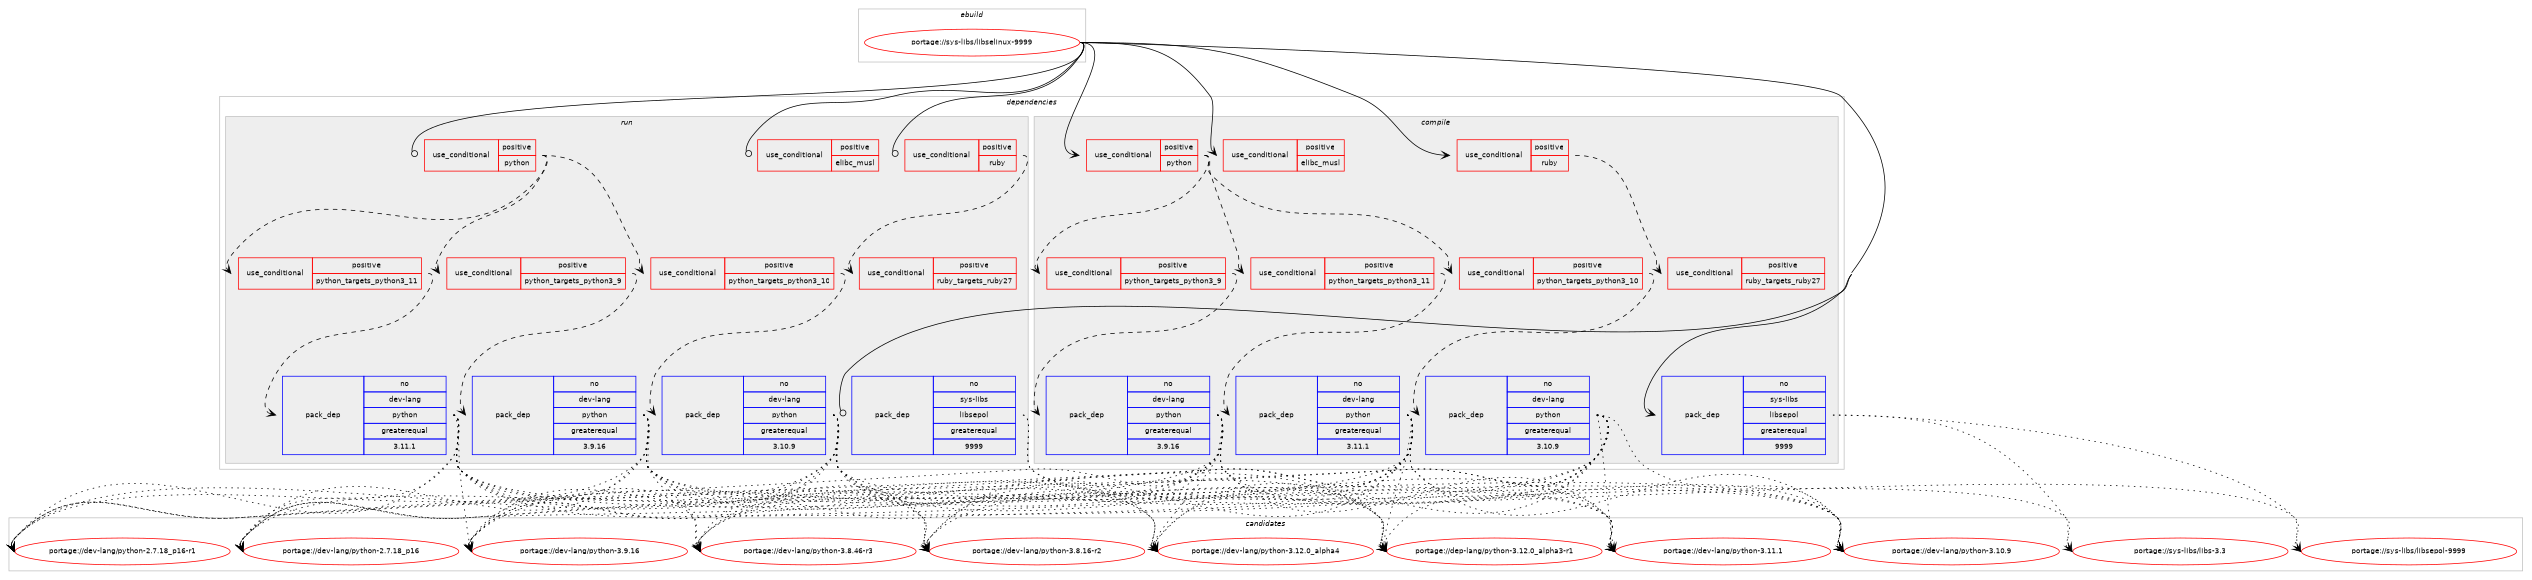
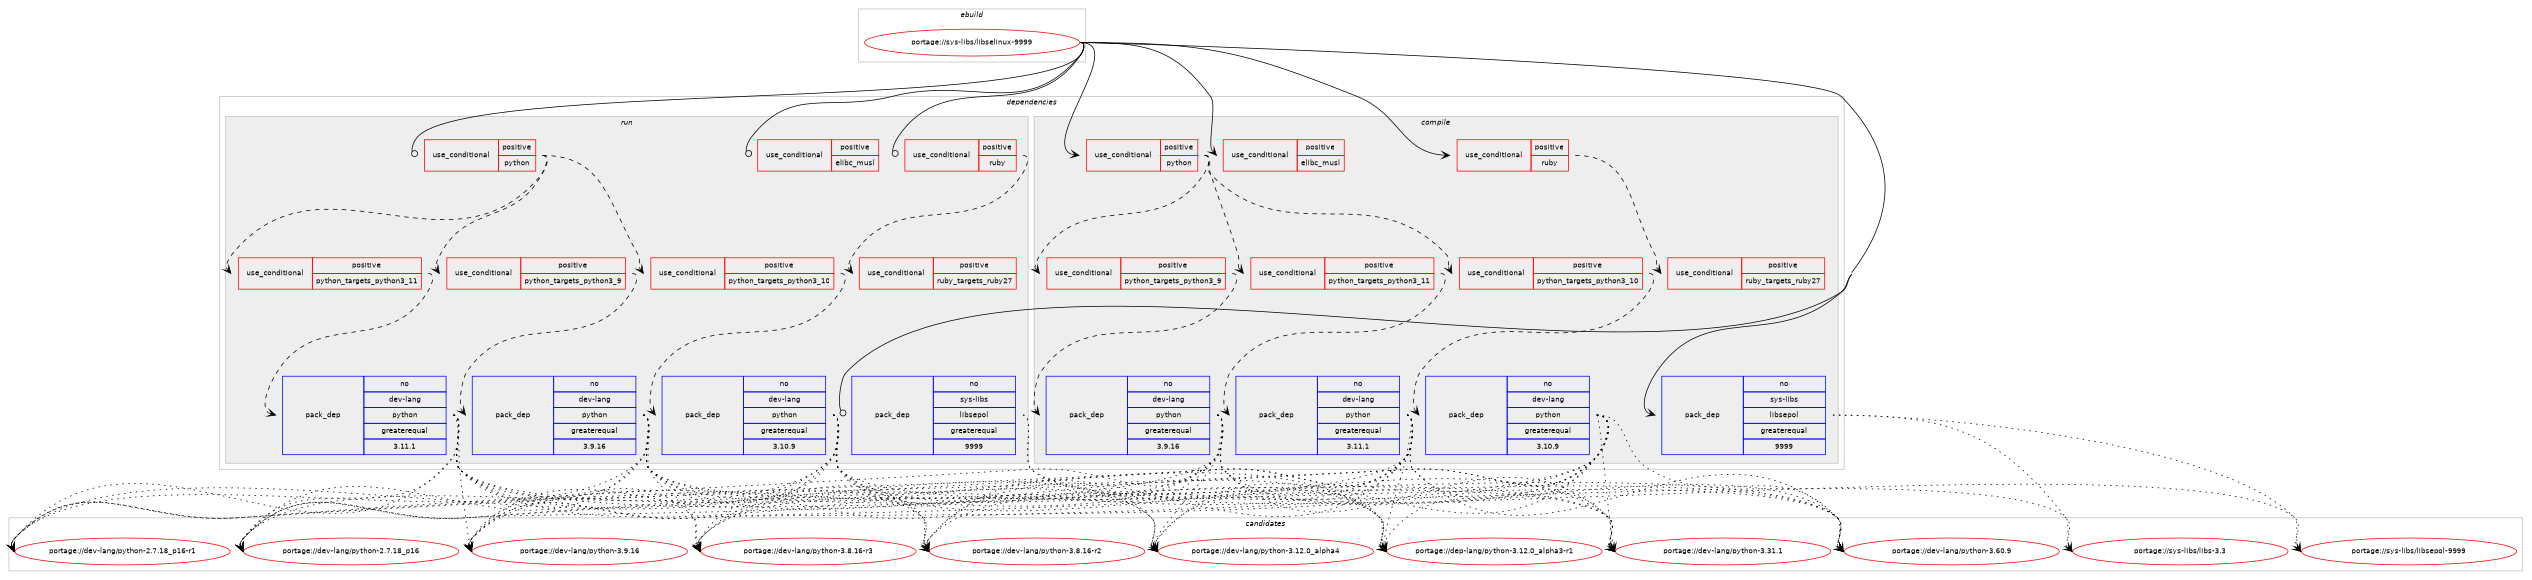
(808, 551) -> (808, 551)
(1723, 551) -> (1723, 551)
(1952, 551) -> (1952, 551)
